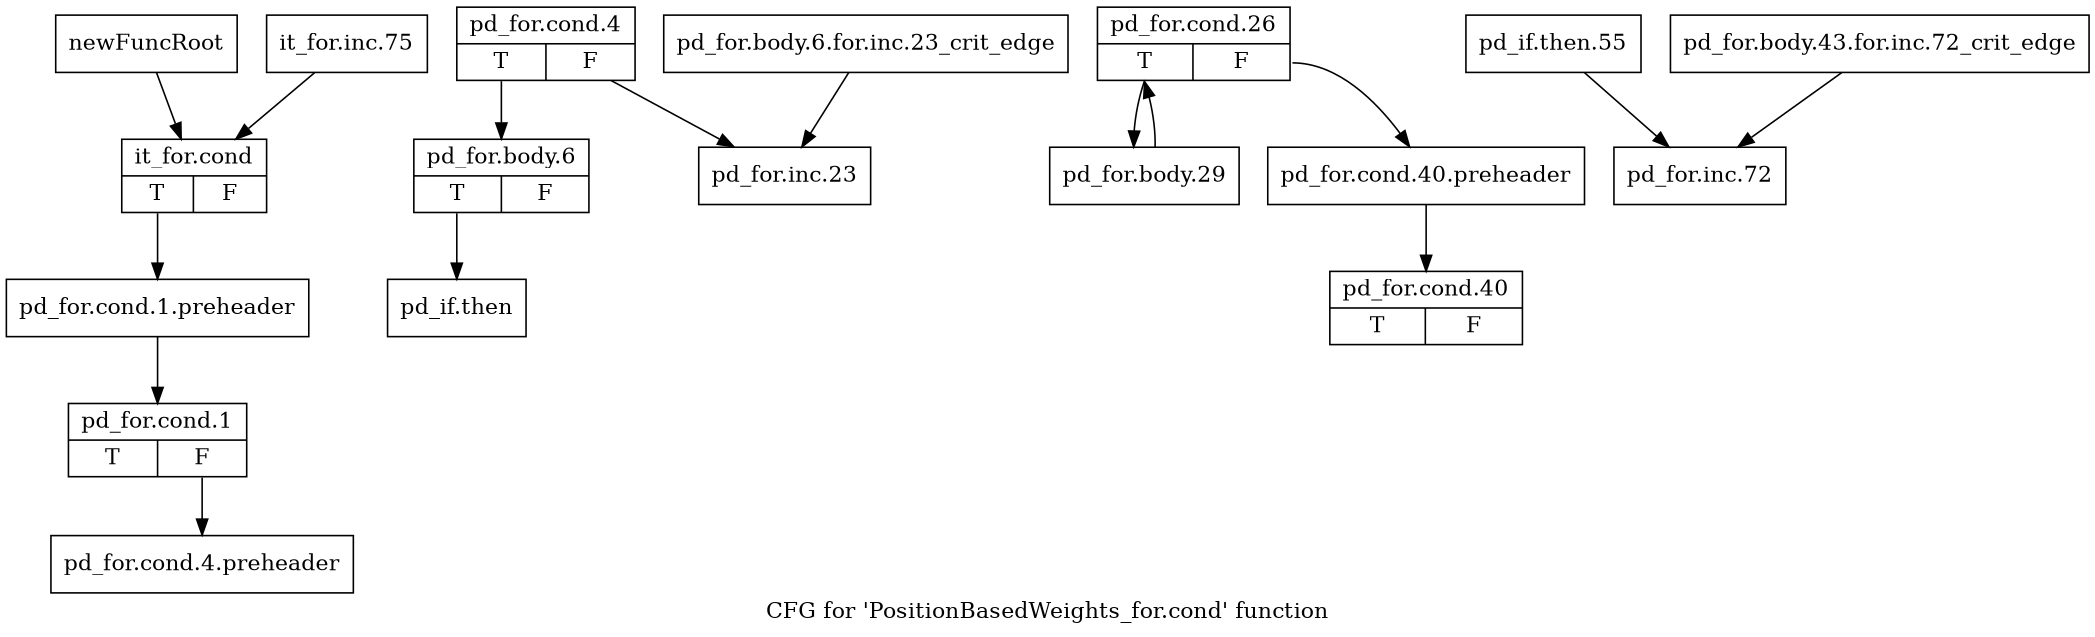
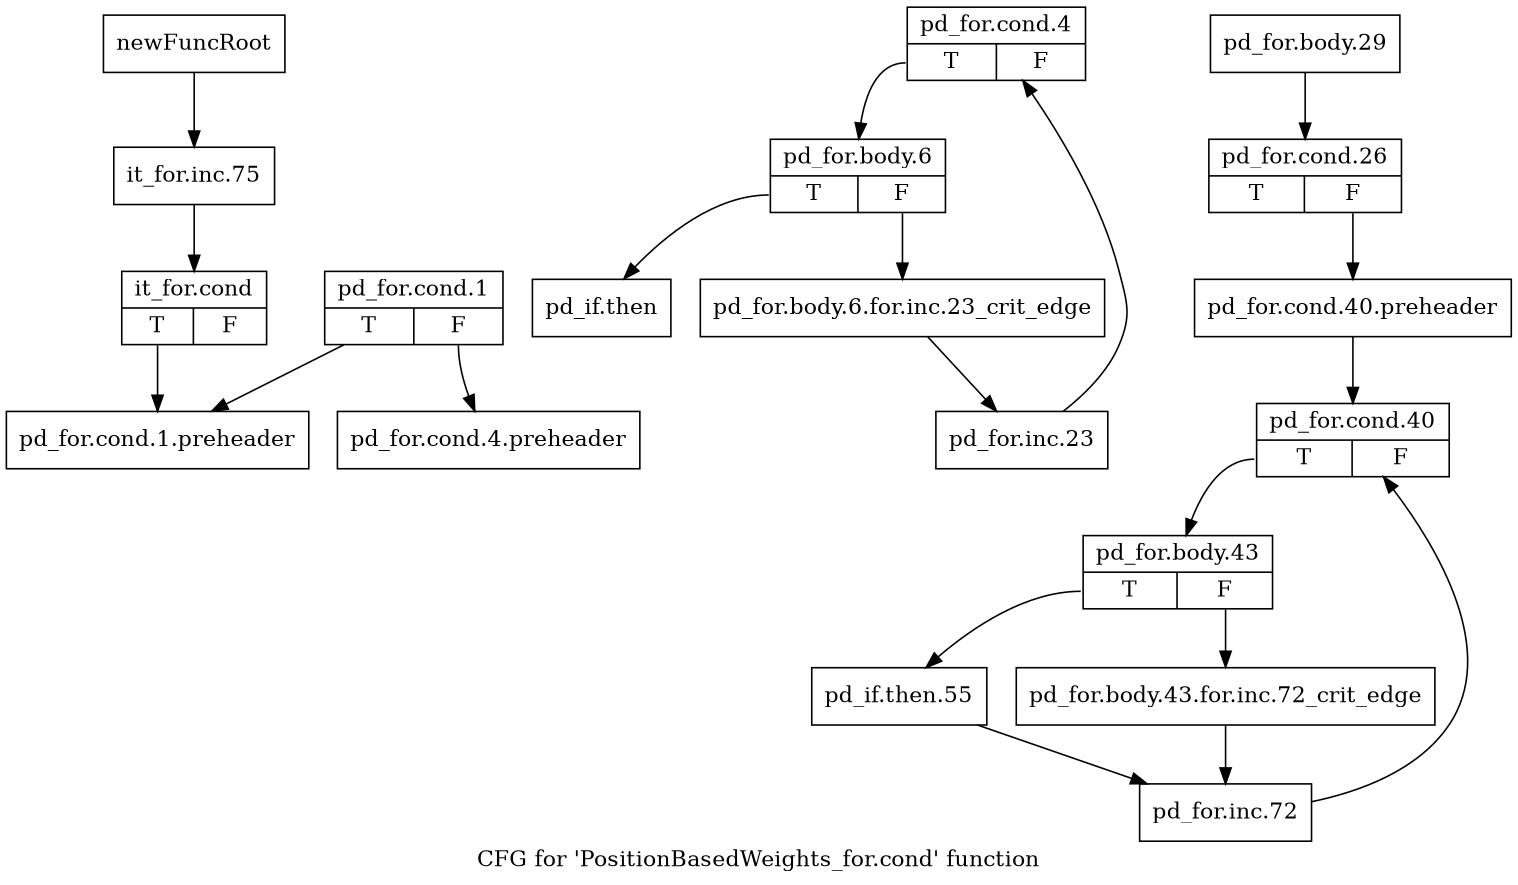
(166, 98) -> (194, 102)
(1138, 106) -> none
(665, 110) -> (1114, 254)
none -> (902, 238)
(158, 362) -> (285, 374)
none -> (1178, 572)
none -> (1465, 680)
